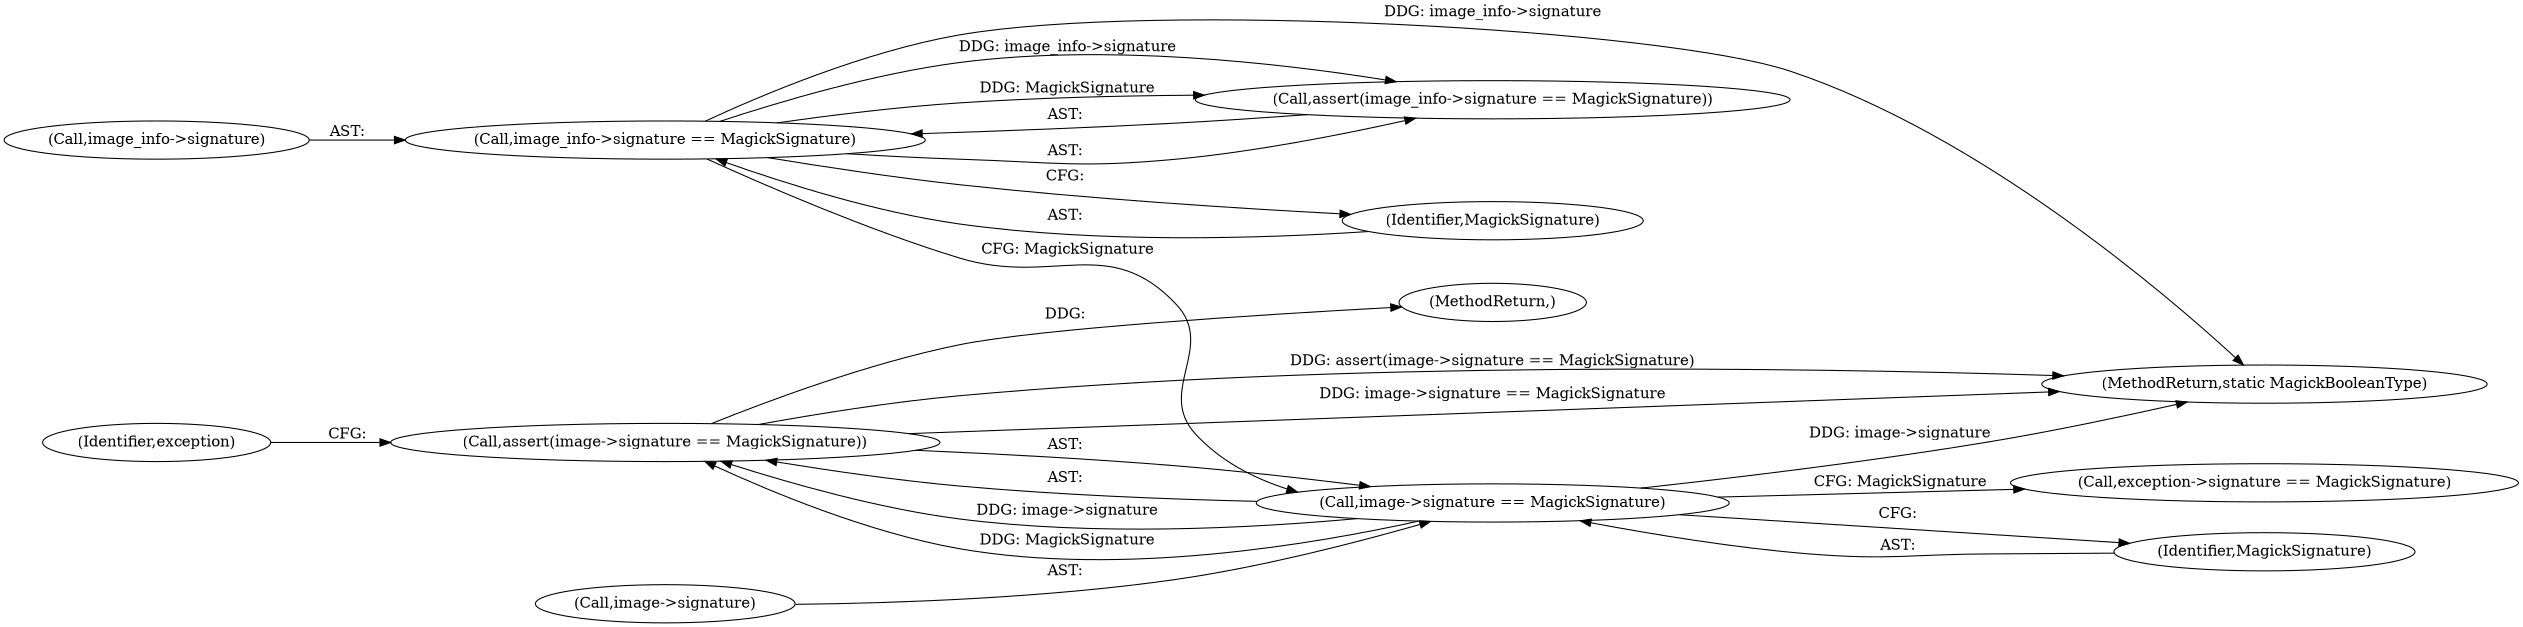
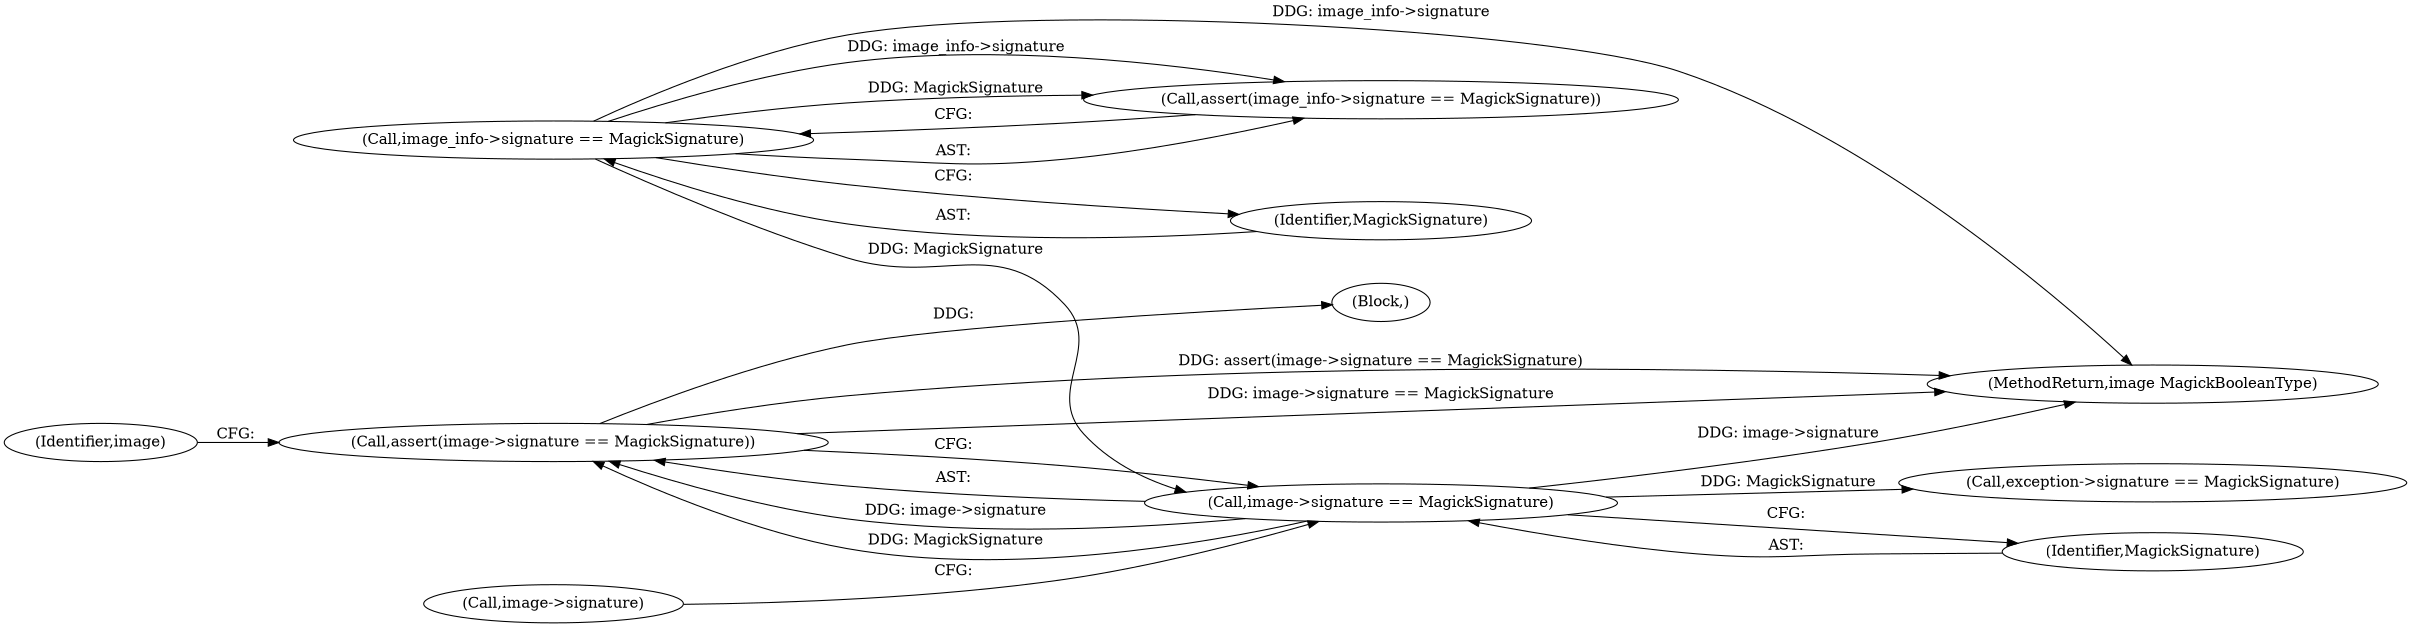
(1068, 115) -> (956, 115)
(157, 140) -> none
(1068, 250) -> (956, 250)
(1493, 302) -> (1381, 302)
(2265, 384) -> (2153, 384)
(157, 442) -> (101, 442)
(1068, 445) -> (956, 445)
(1900, 482) -> (1789, 482)
(1068, 571) -> (956, 571)
